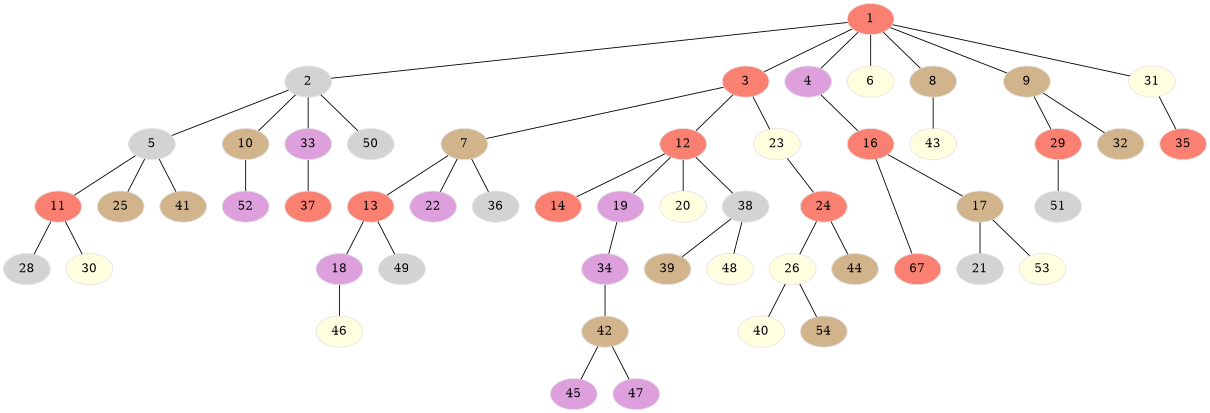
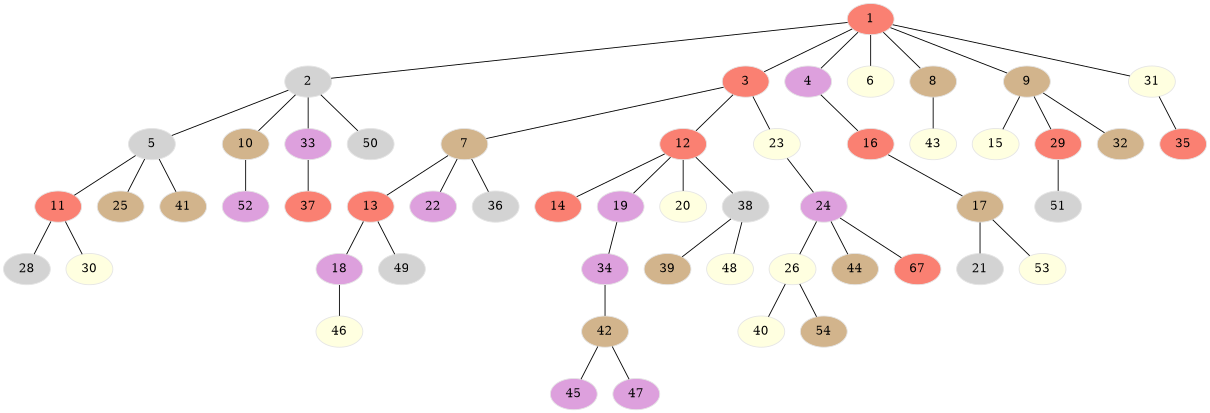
none -> (996, 144)
(894, 206) -> (871, 238)
(824, 207) -> (824, 207)
